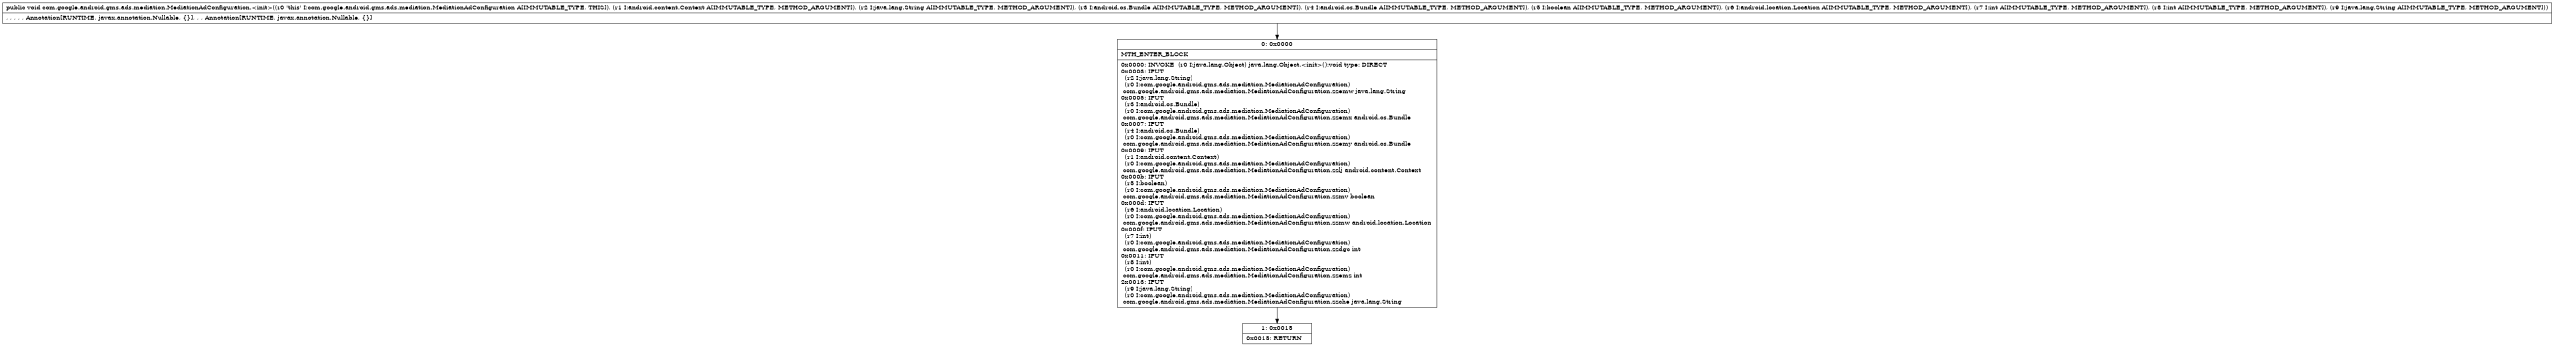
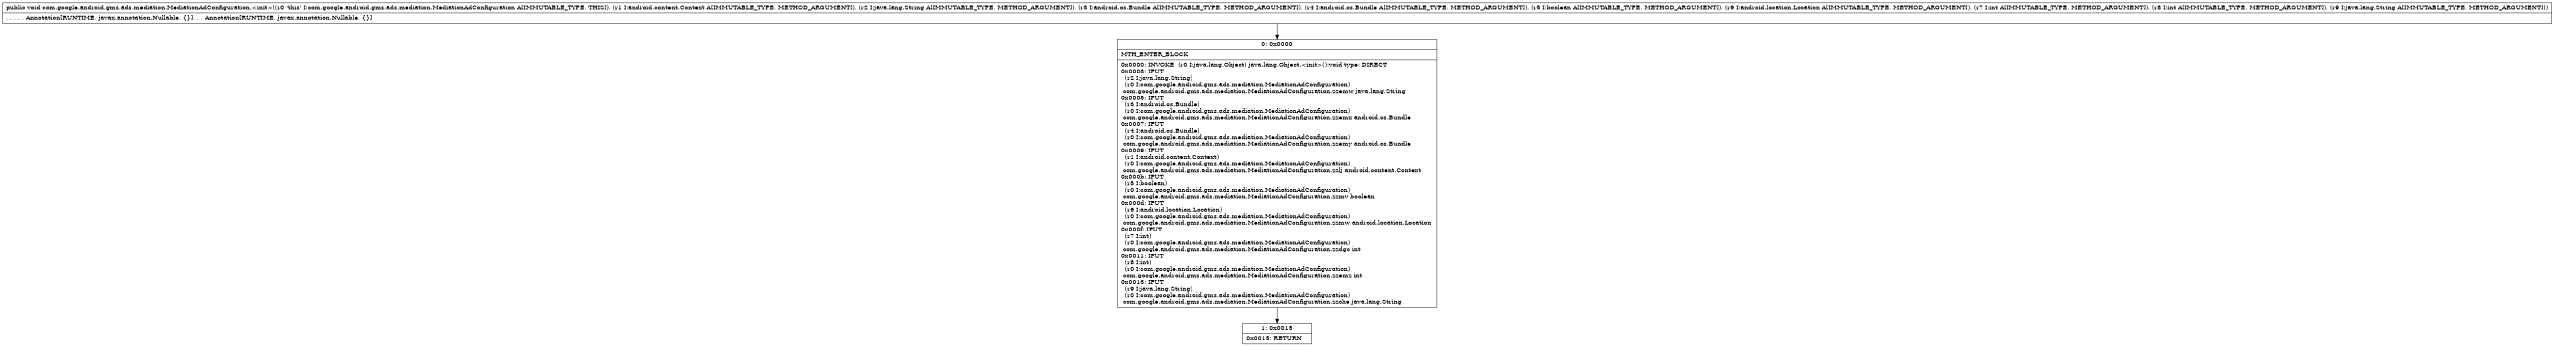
(1144, 282) -> (1144, 282)
